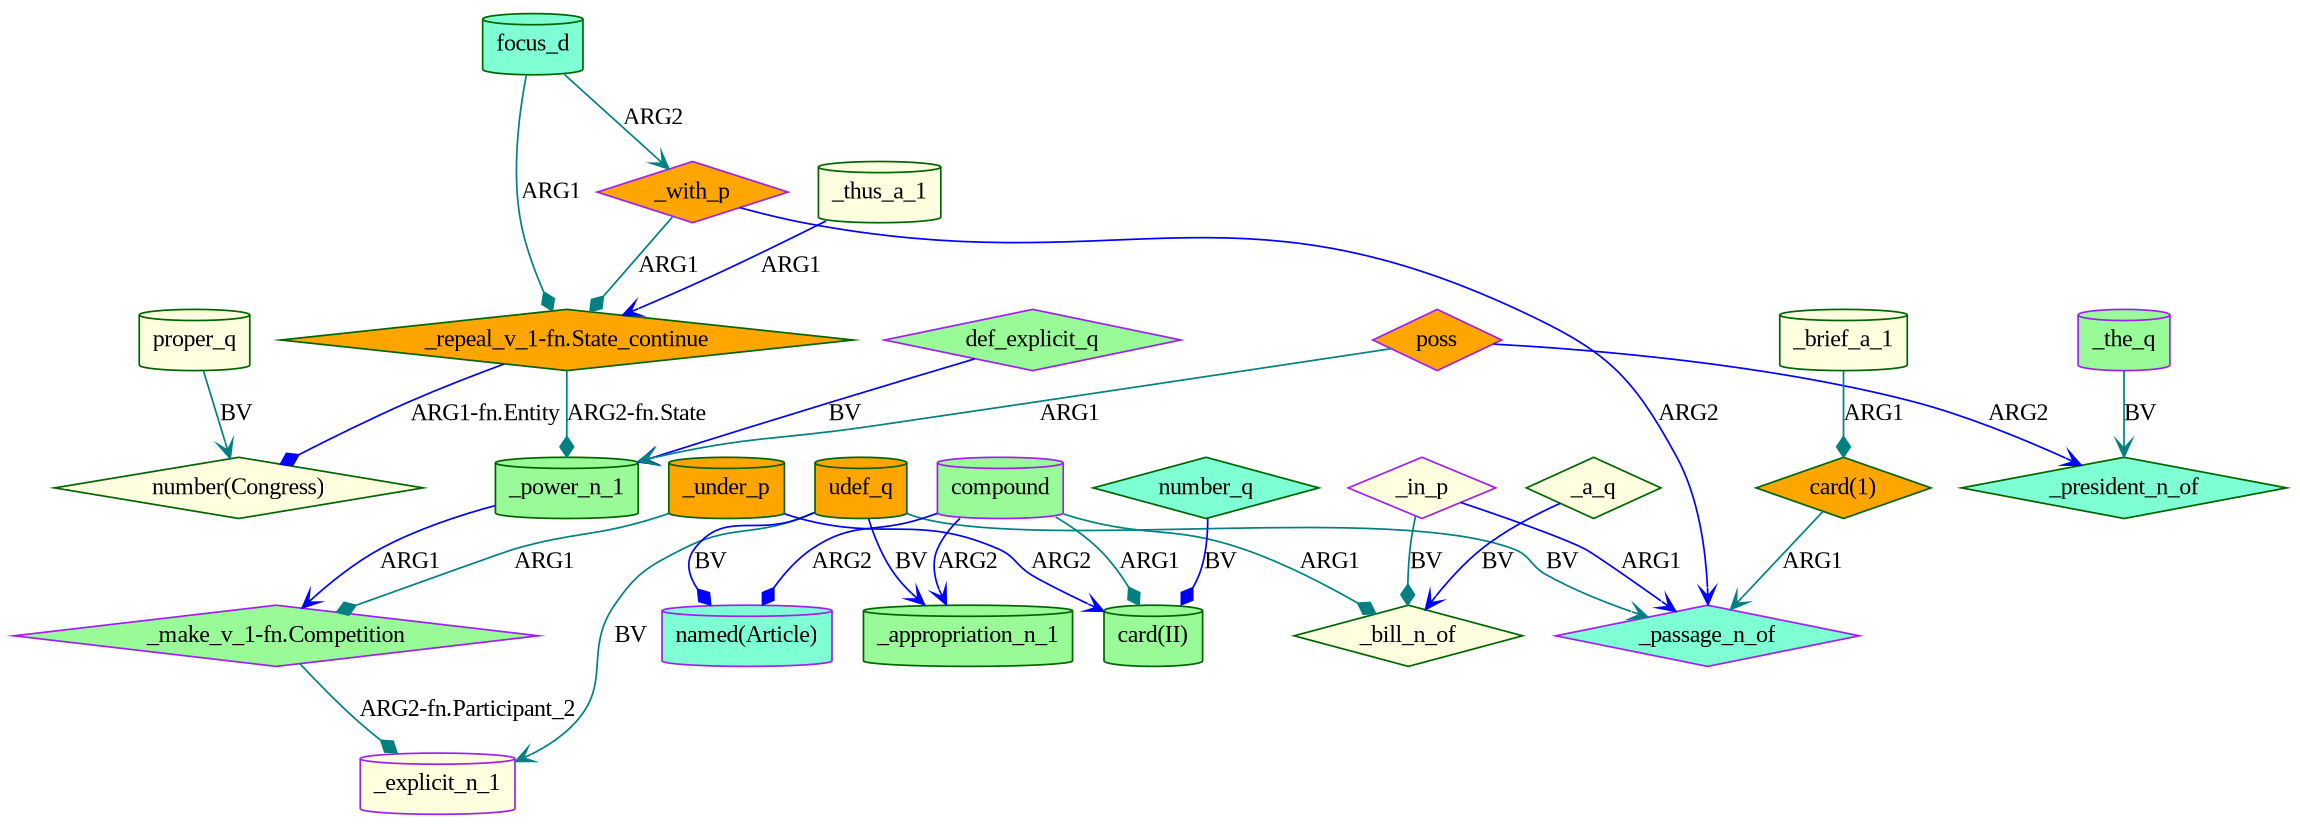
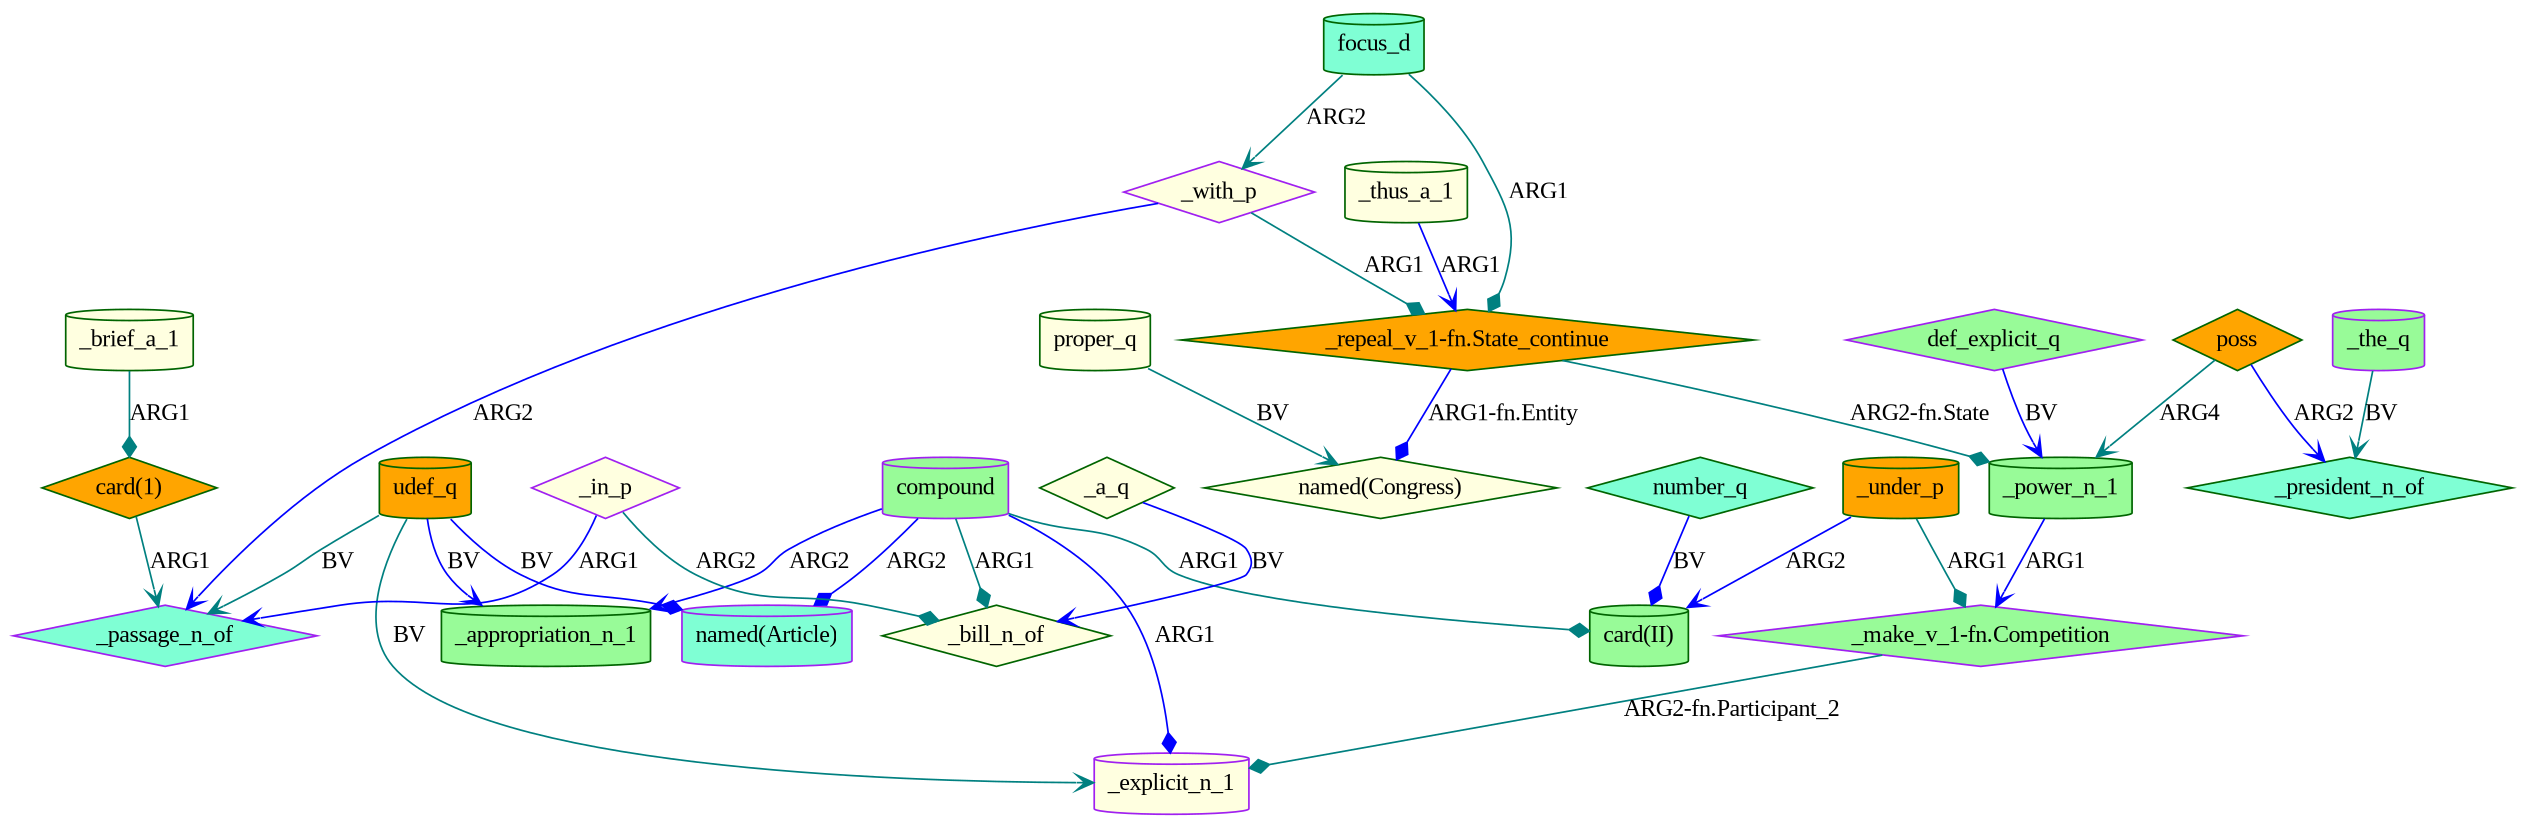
(693, 192) -> (1219, 192)
(1437, 340) -> (2238, 340)
(1070, 414) -> (2190, 414)
(239, 488) -> (1381, 488)
(1426, 562) -> (726, 562)
none -> (1117, 594)
